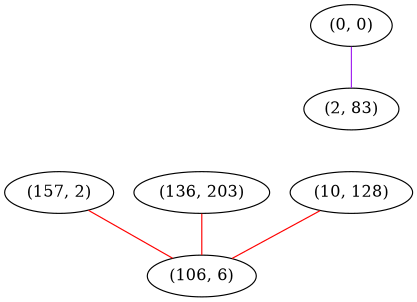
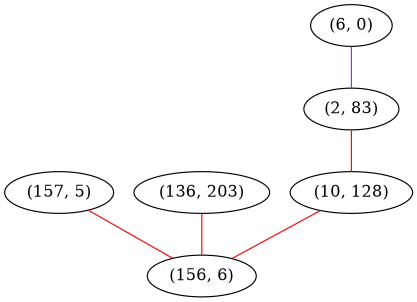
(351, 26) -> (351, 26)
none -> (351, 151)
(59, 193) -> (59, 193)
(202, 276) -> (202, 276)
